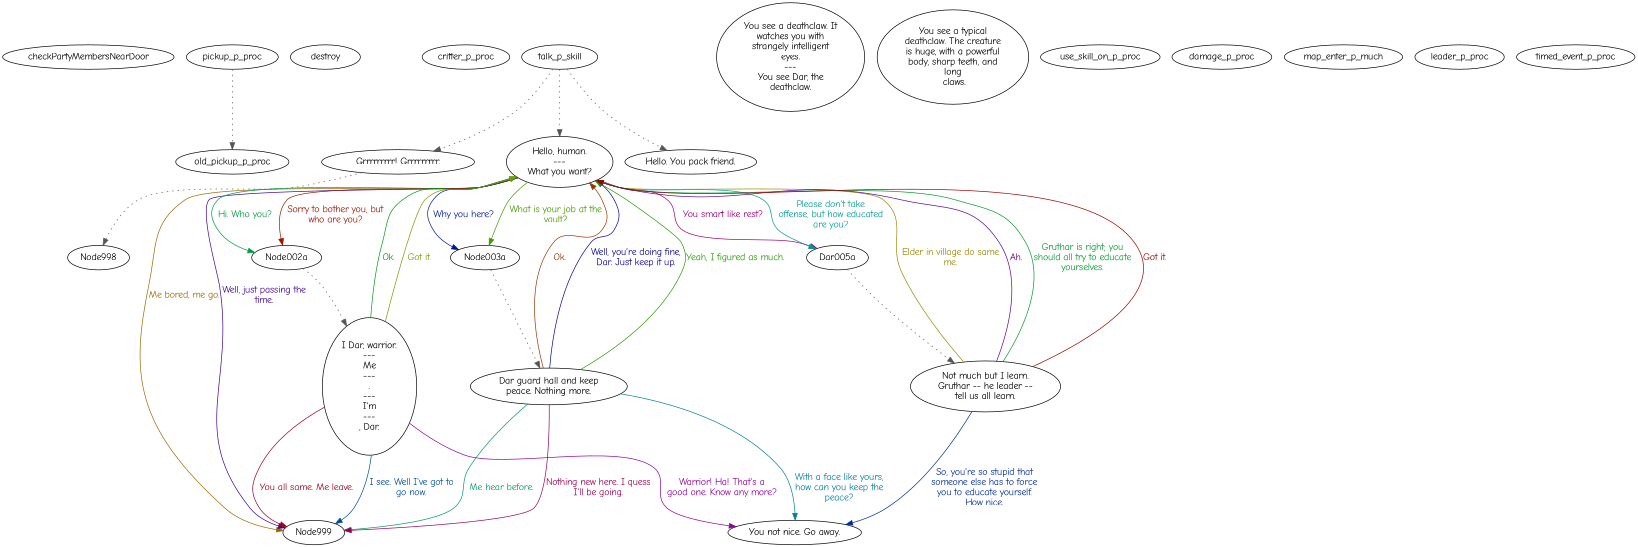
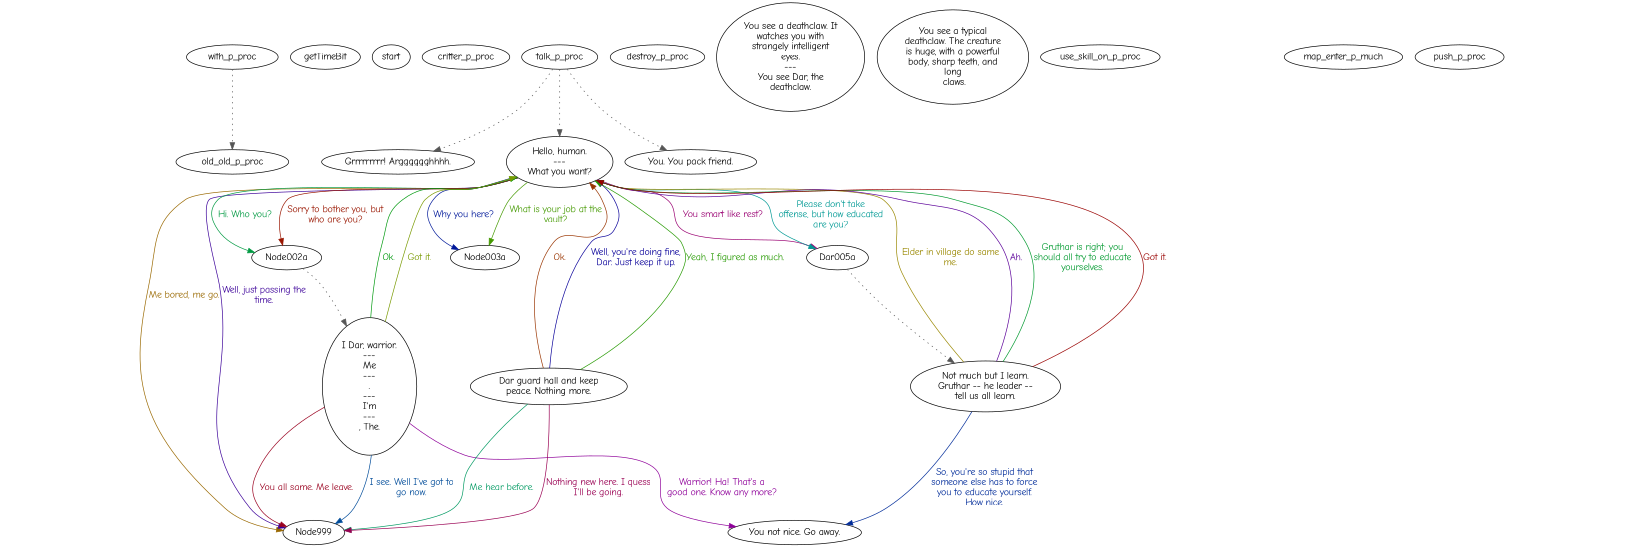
(88, 57) -> none
(232, 57) -> (232, 57)
(325, 57) -> (325, 57)
none -> (391, 57)
(560, 57) -> (560, 57)
none -> (657, 57)
(1222, 57) -> none
(1460, 57) -> (1460, 57)
(1576, 57) -> none
(232, 162) -> (232, 162)
(398, 162) -> (398, 162)
(691, 162) -> (691, 162)
(99, 258) -> none
(514, 316) -> none
(370, 386) -> (370, 386)
(729, 428) -> none
